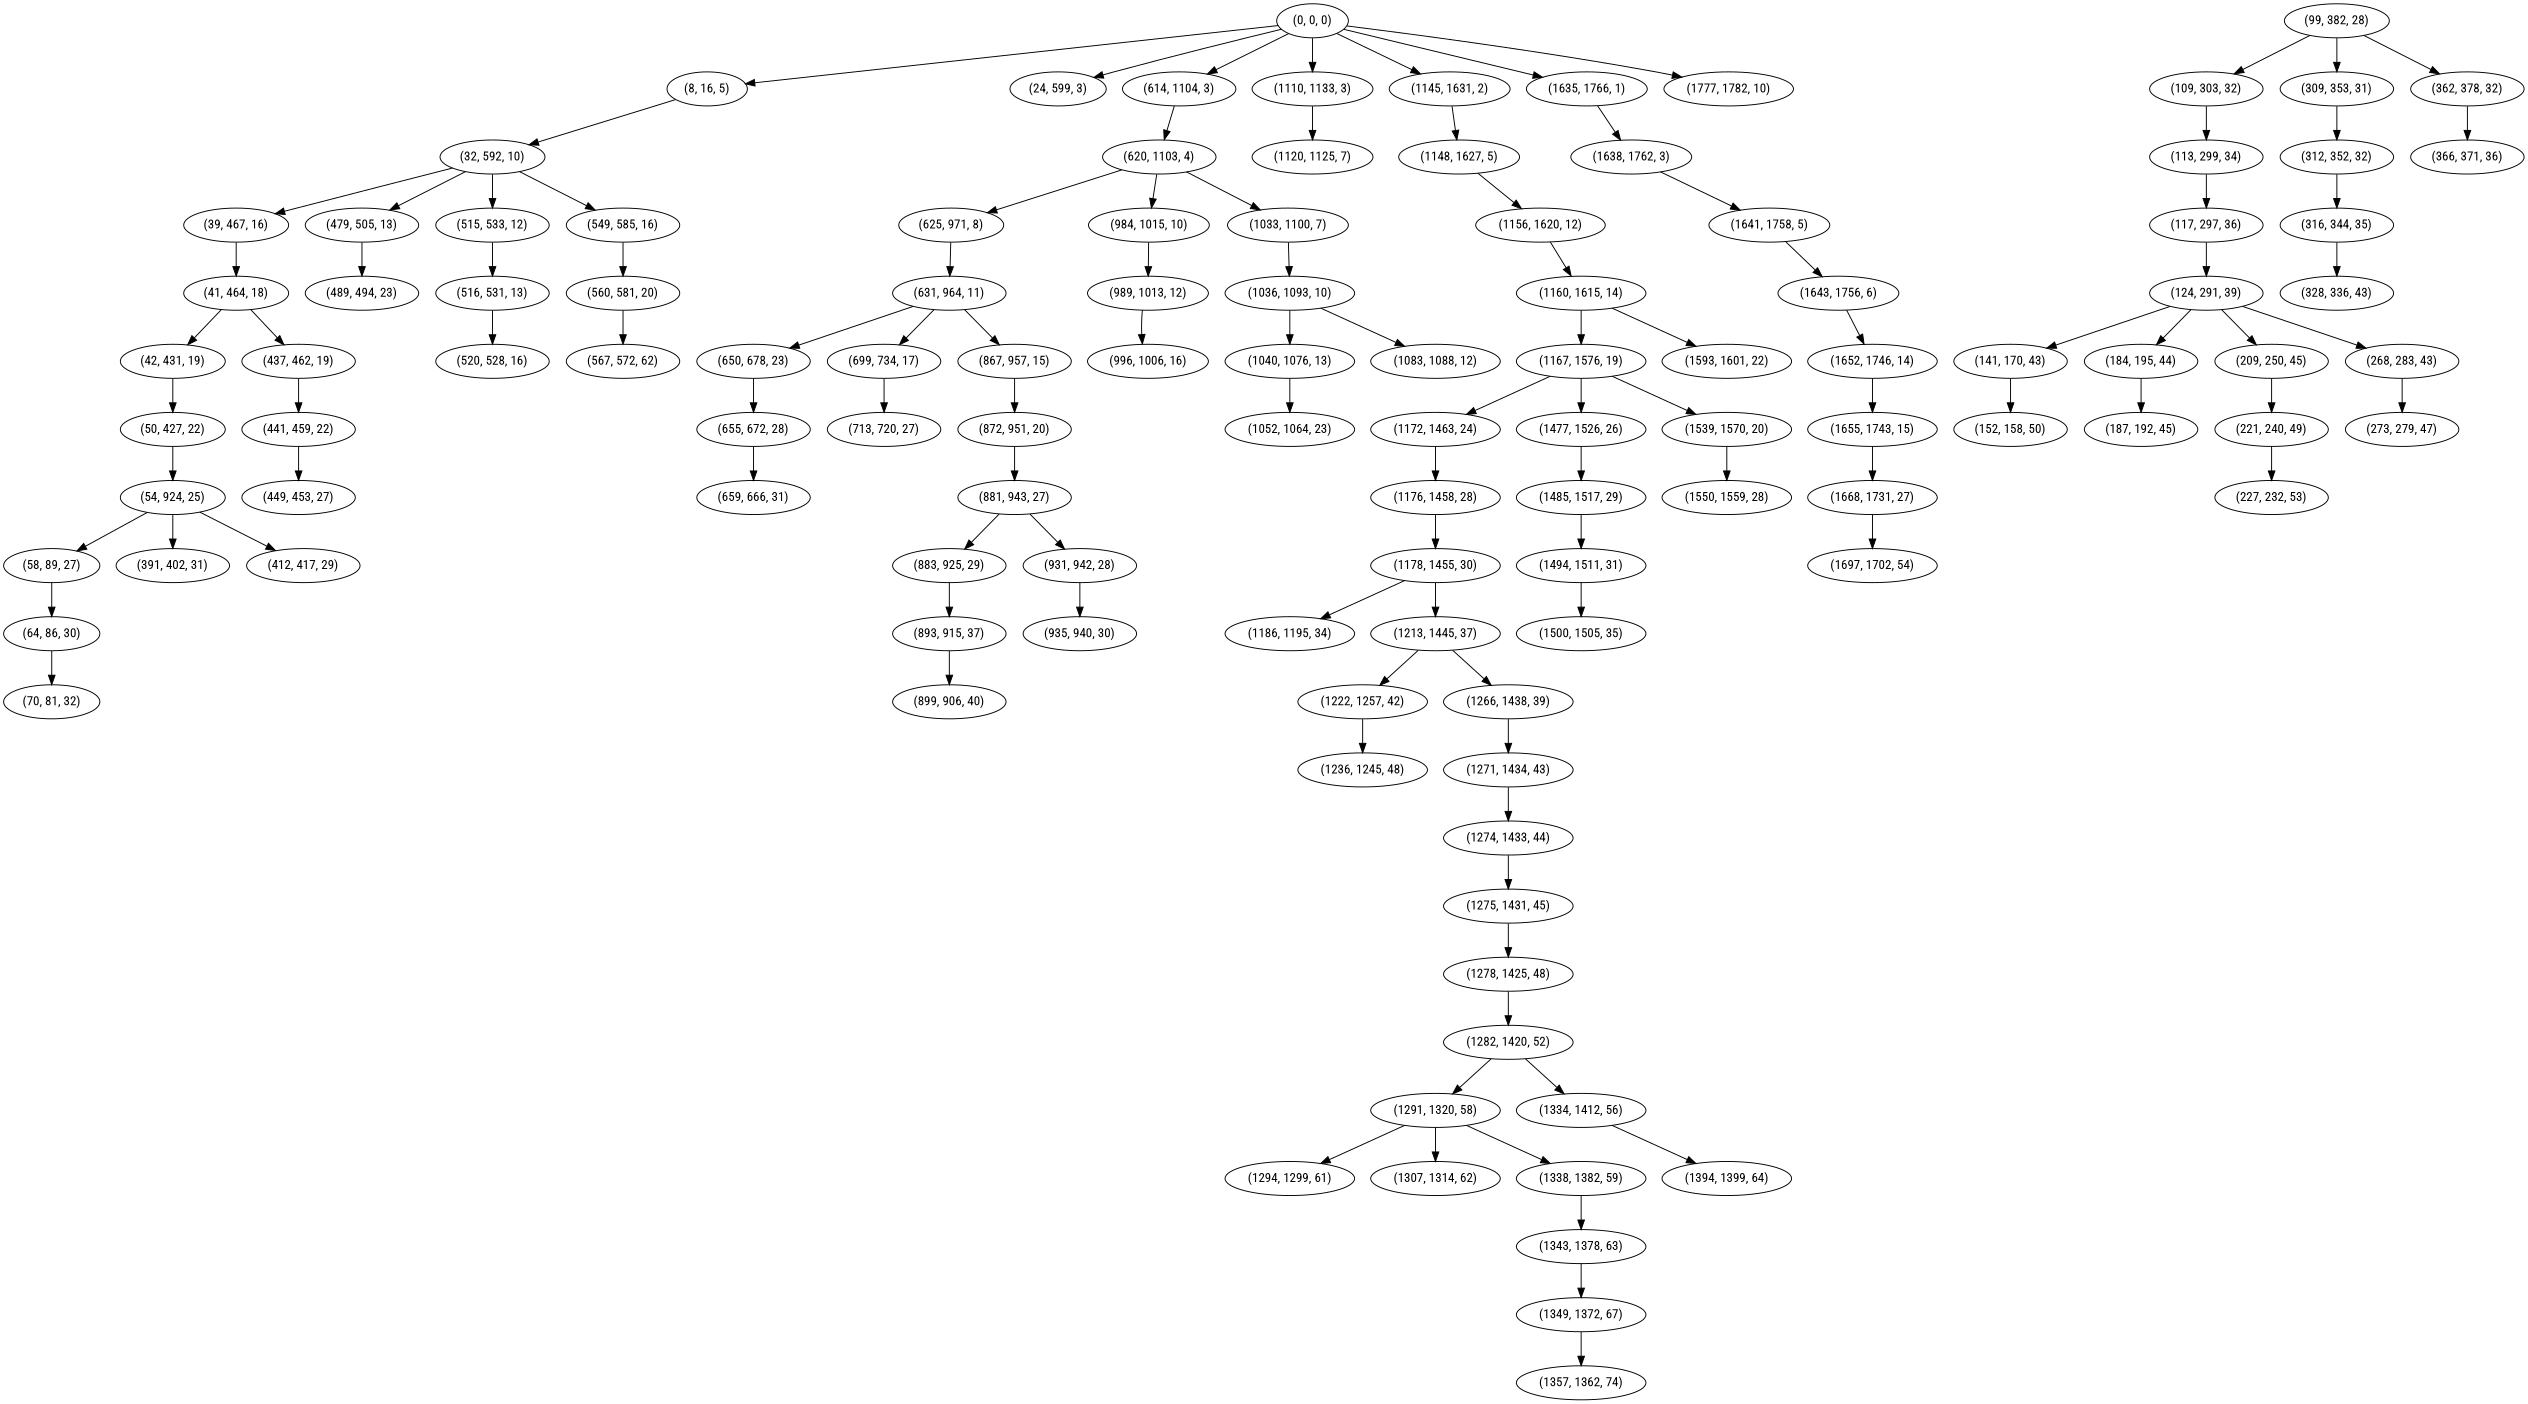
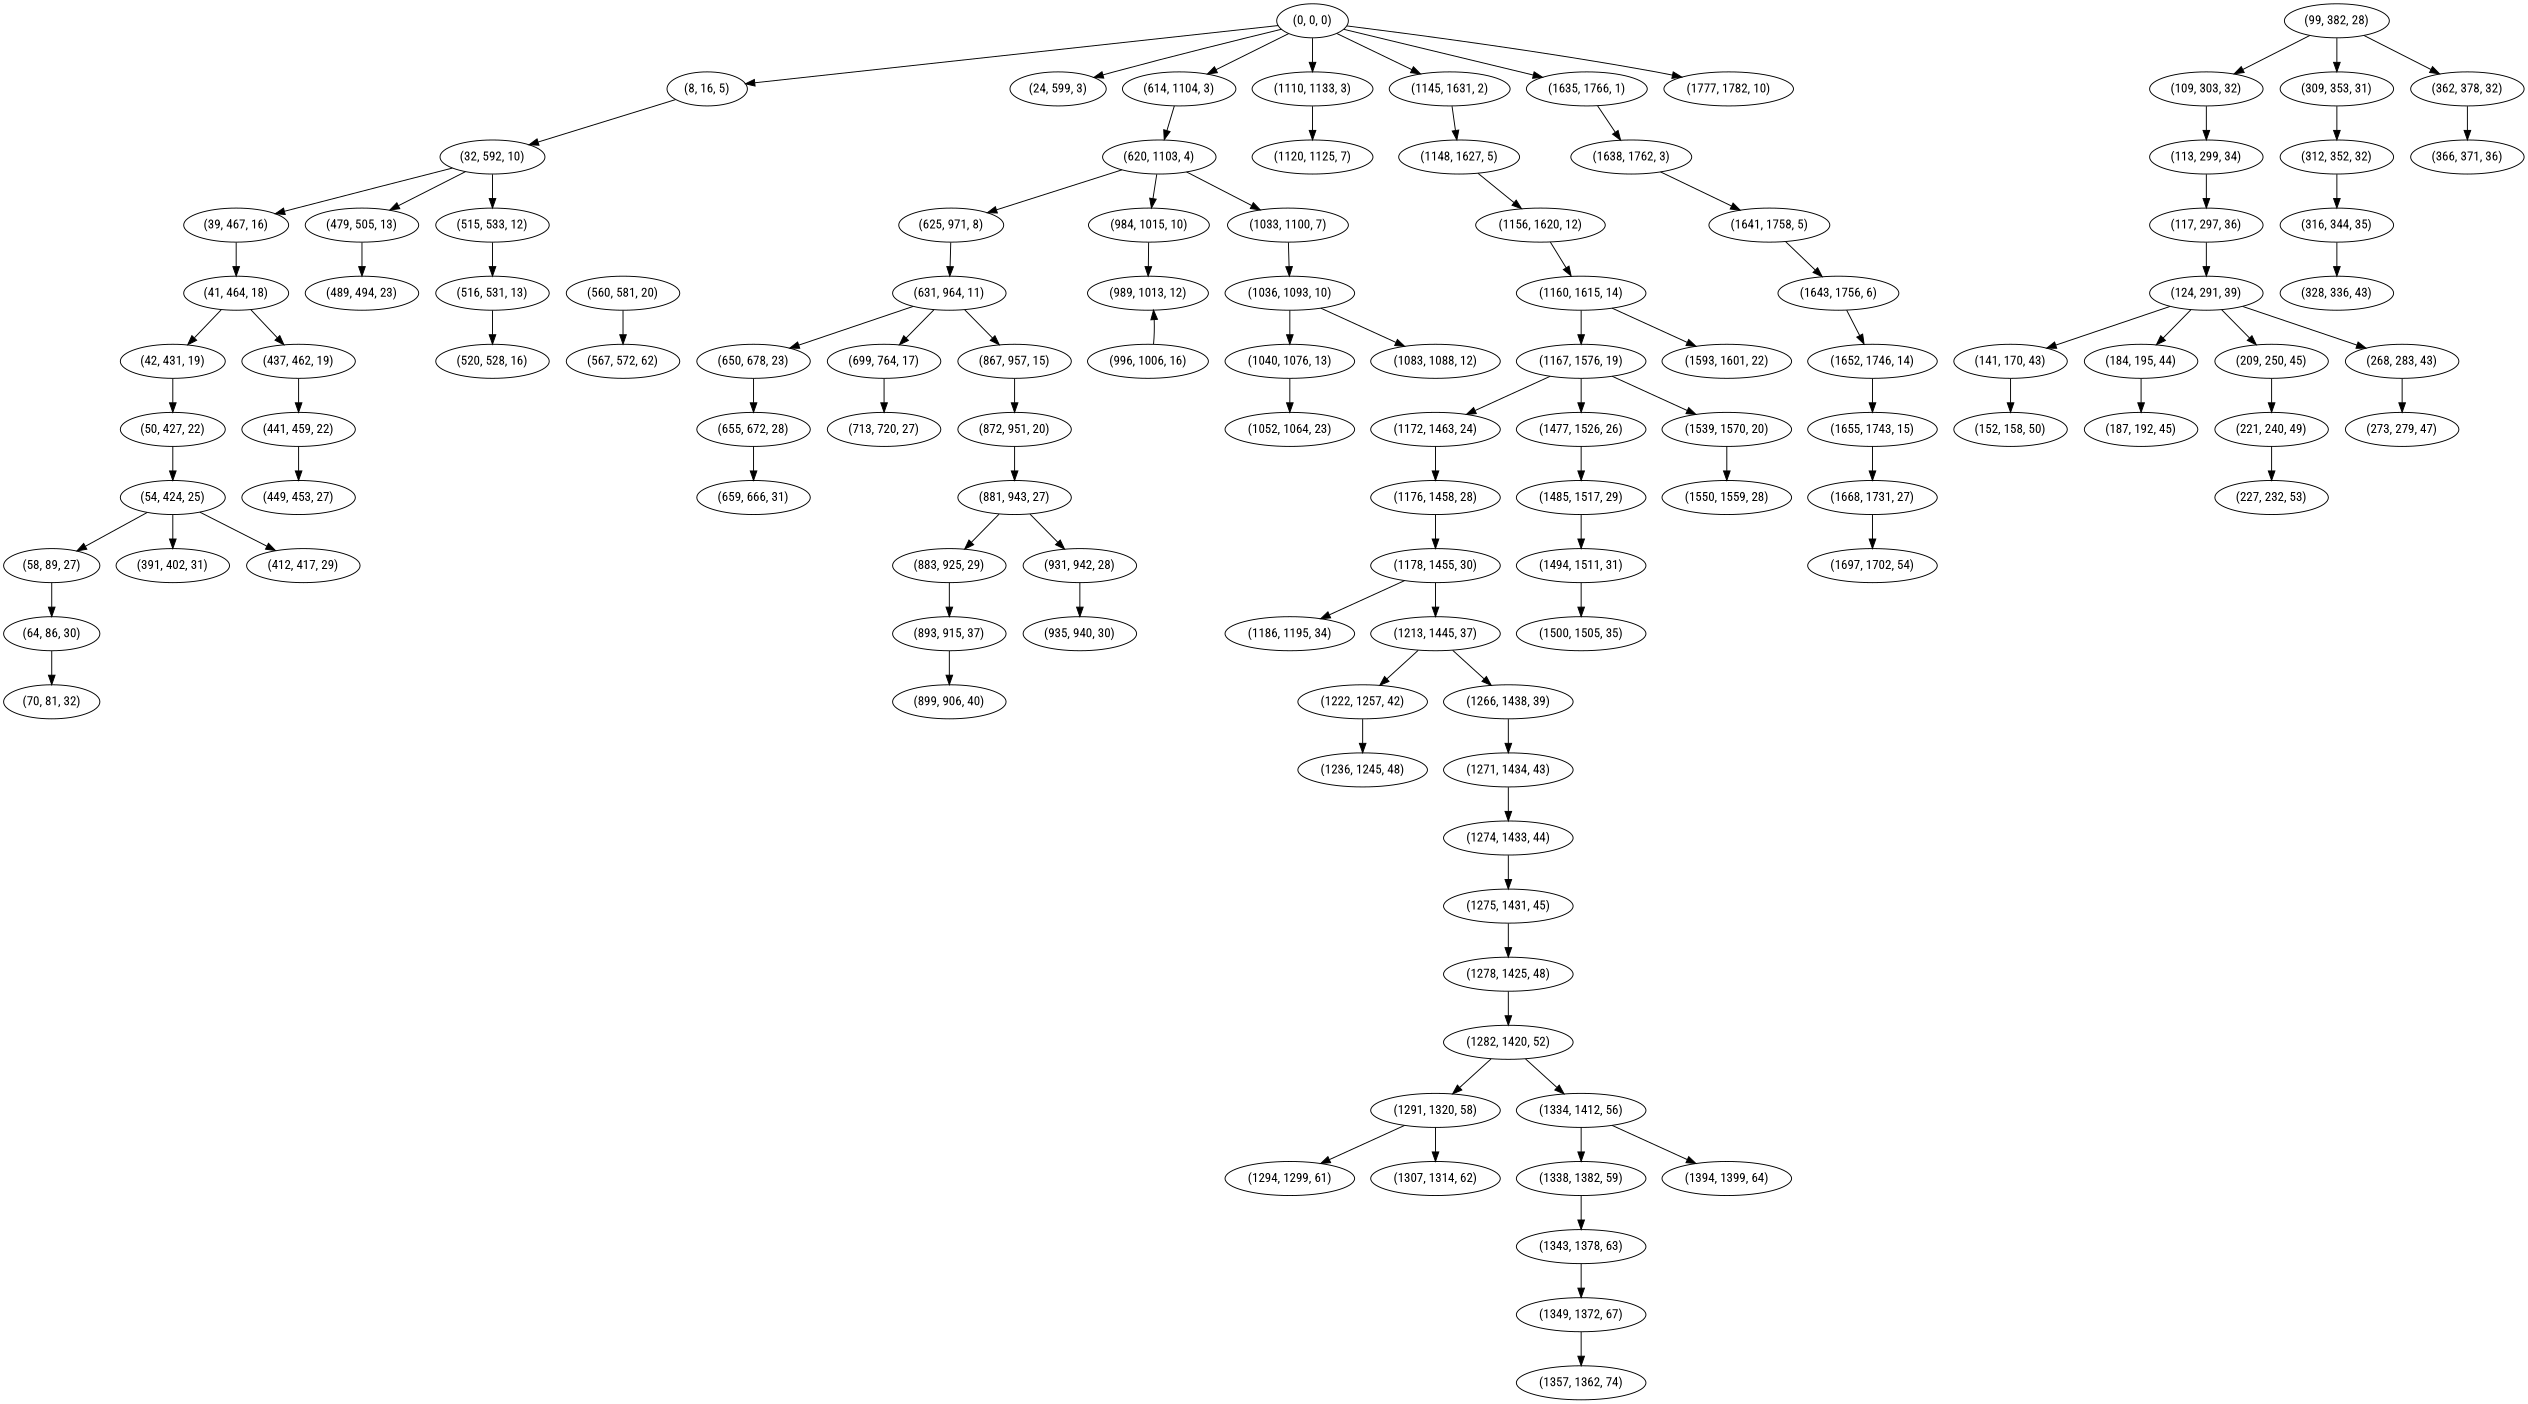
(623, 225) -> none
(1142, 322) -> (1154, 332)
(884, 361) -> (884, 361)
(173, 498) -> (173, 498)
(1504, 1142) -> (1581, 1140)
